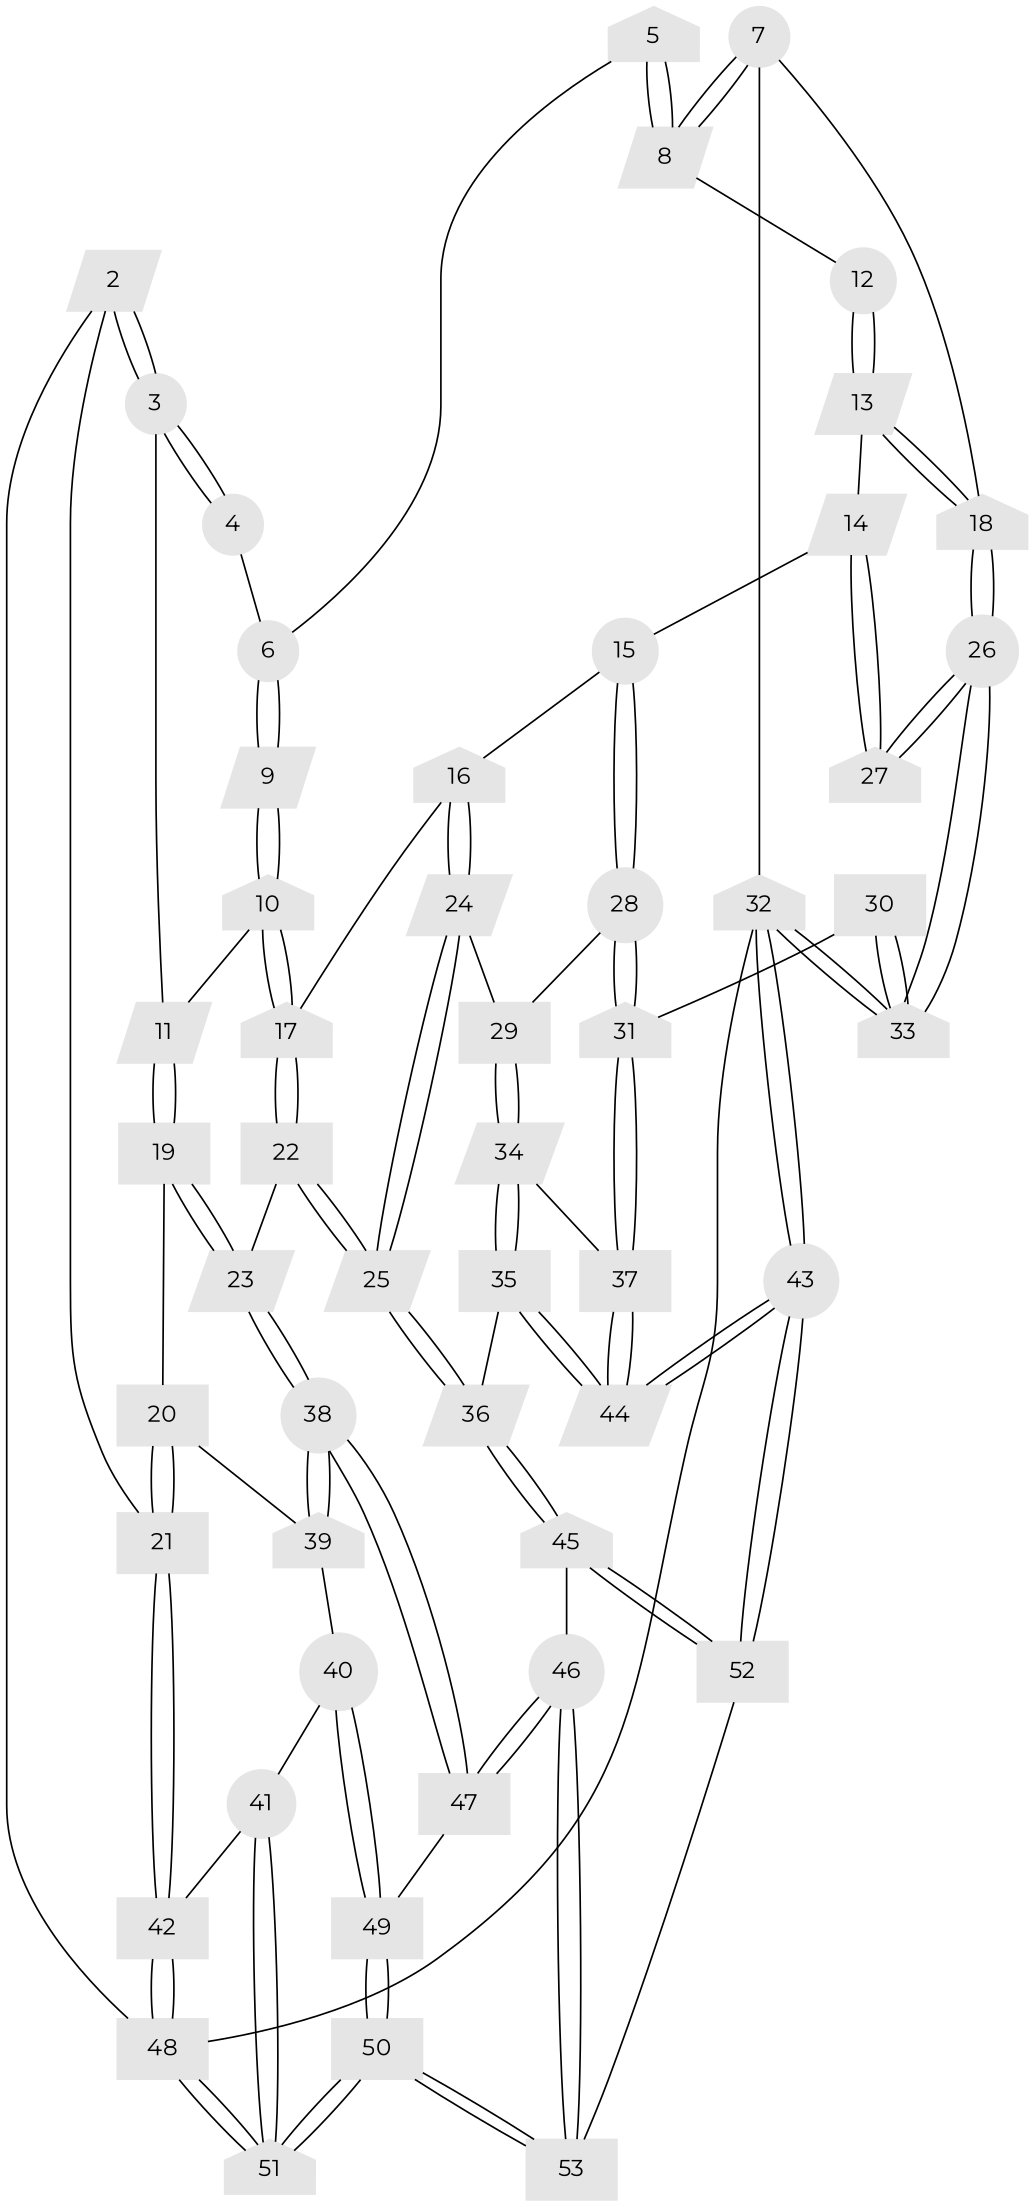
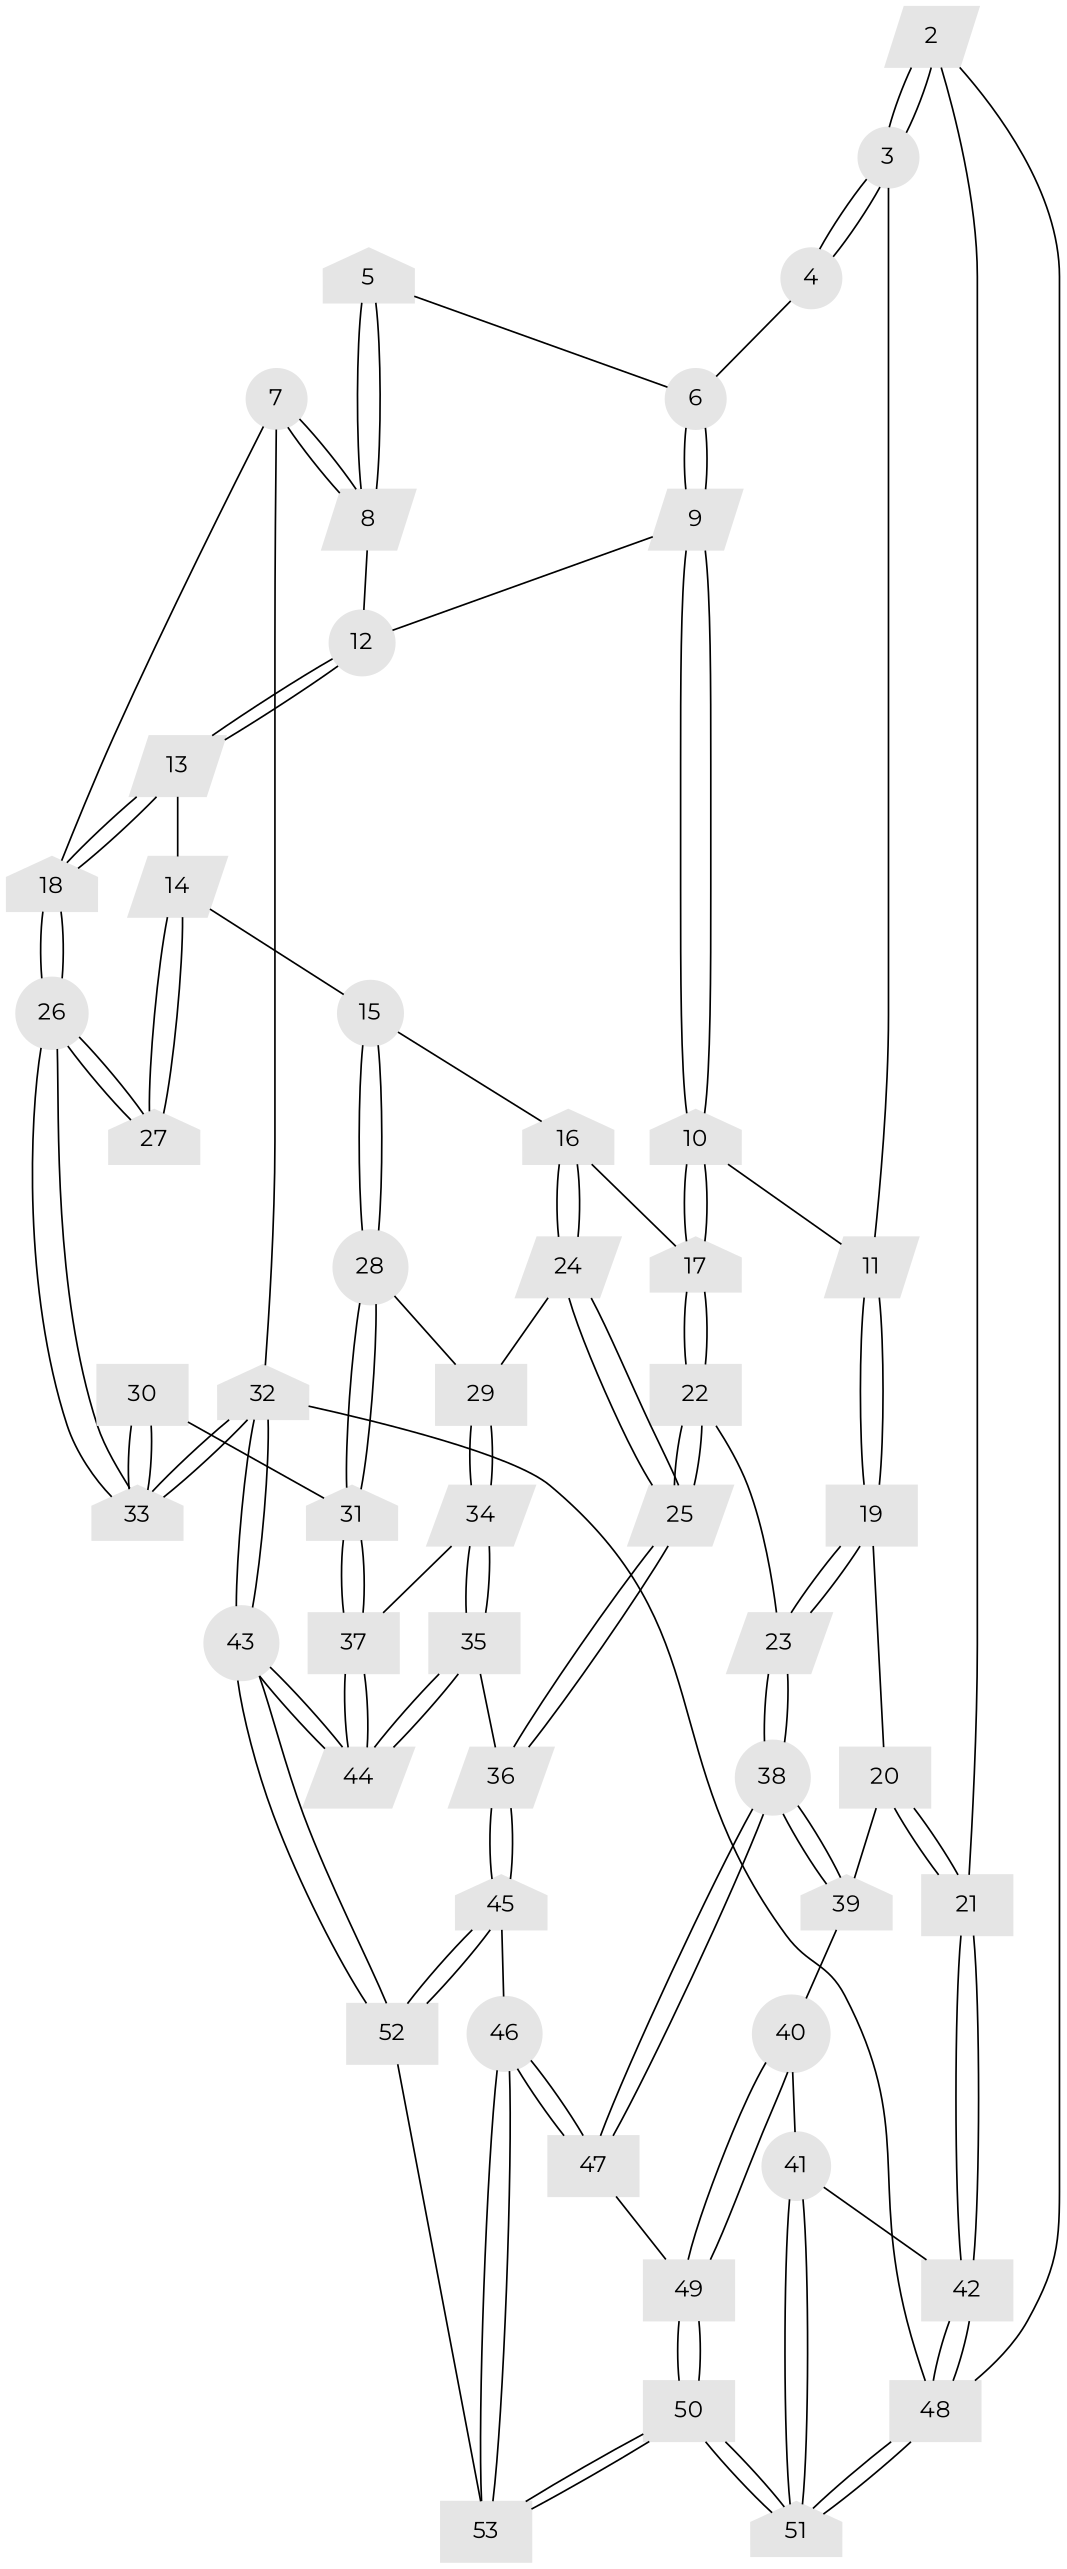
none -> (523, 584)
